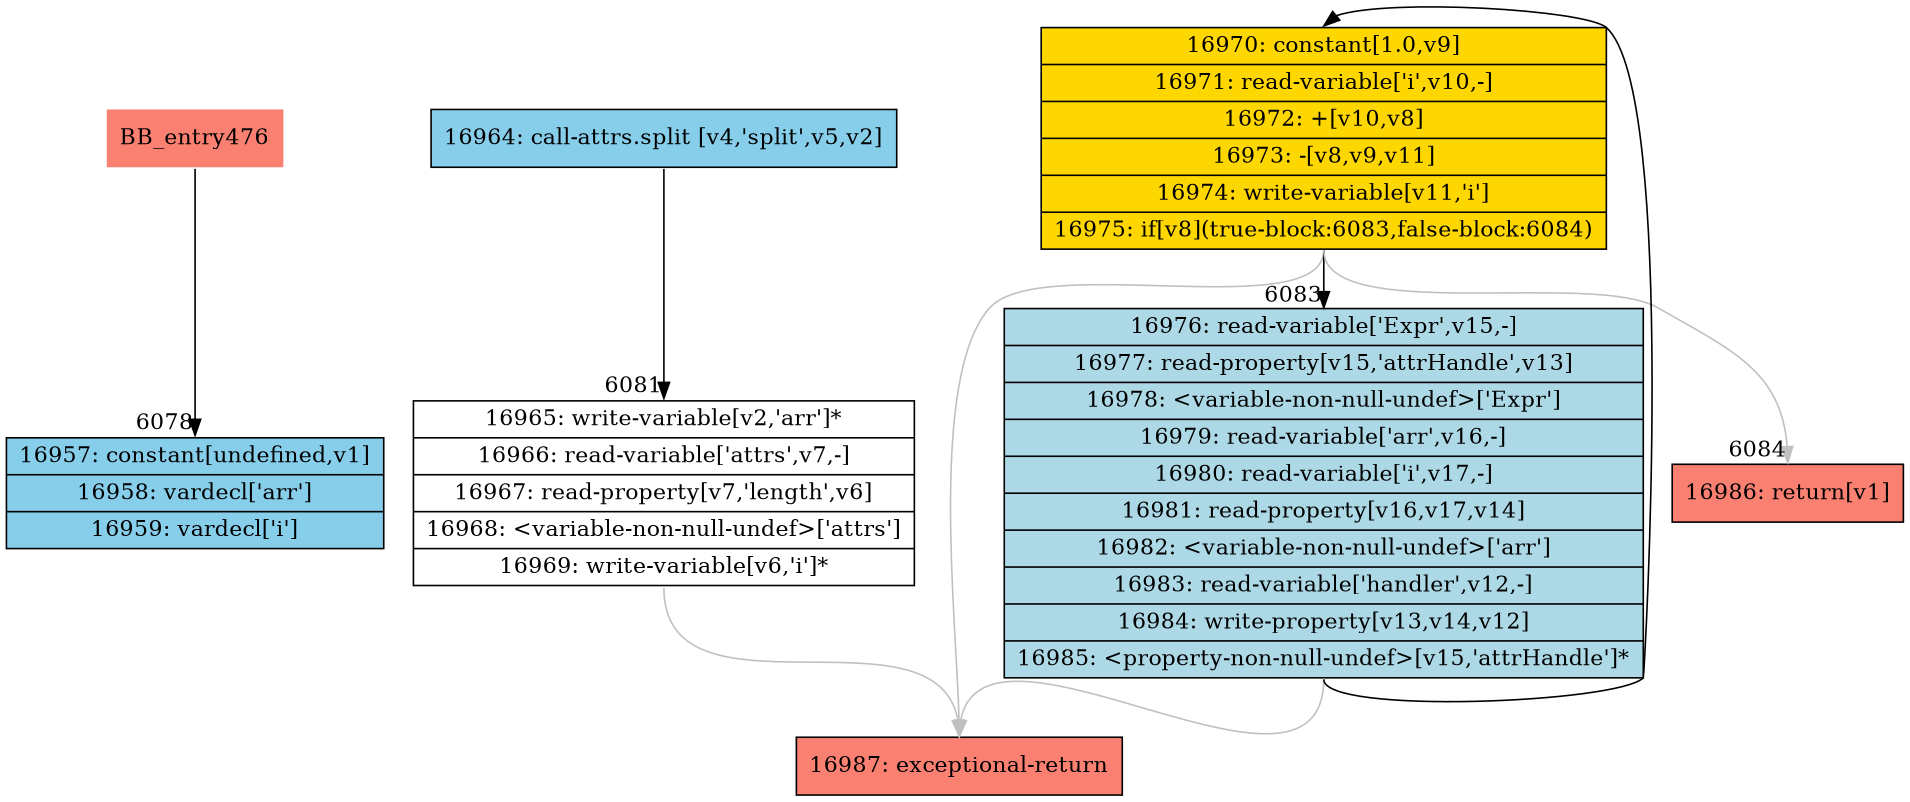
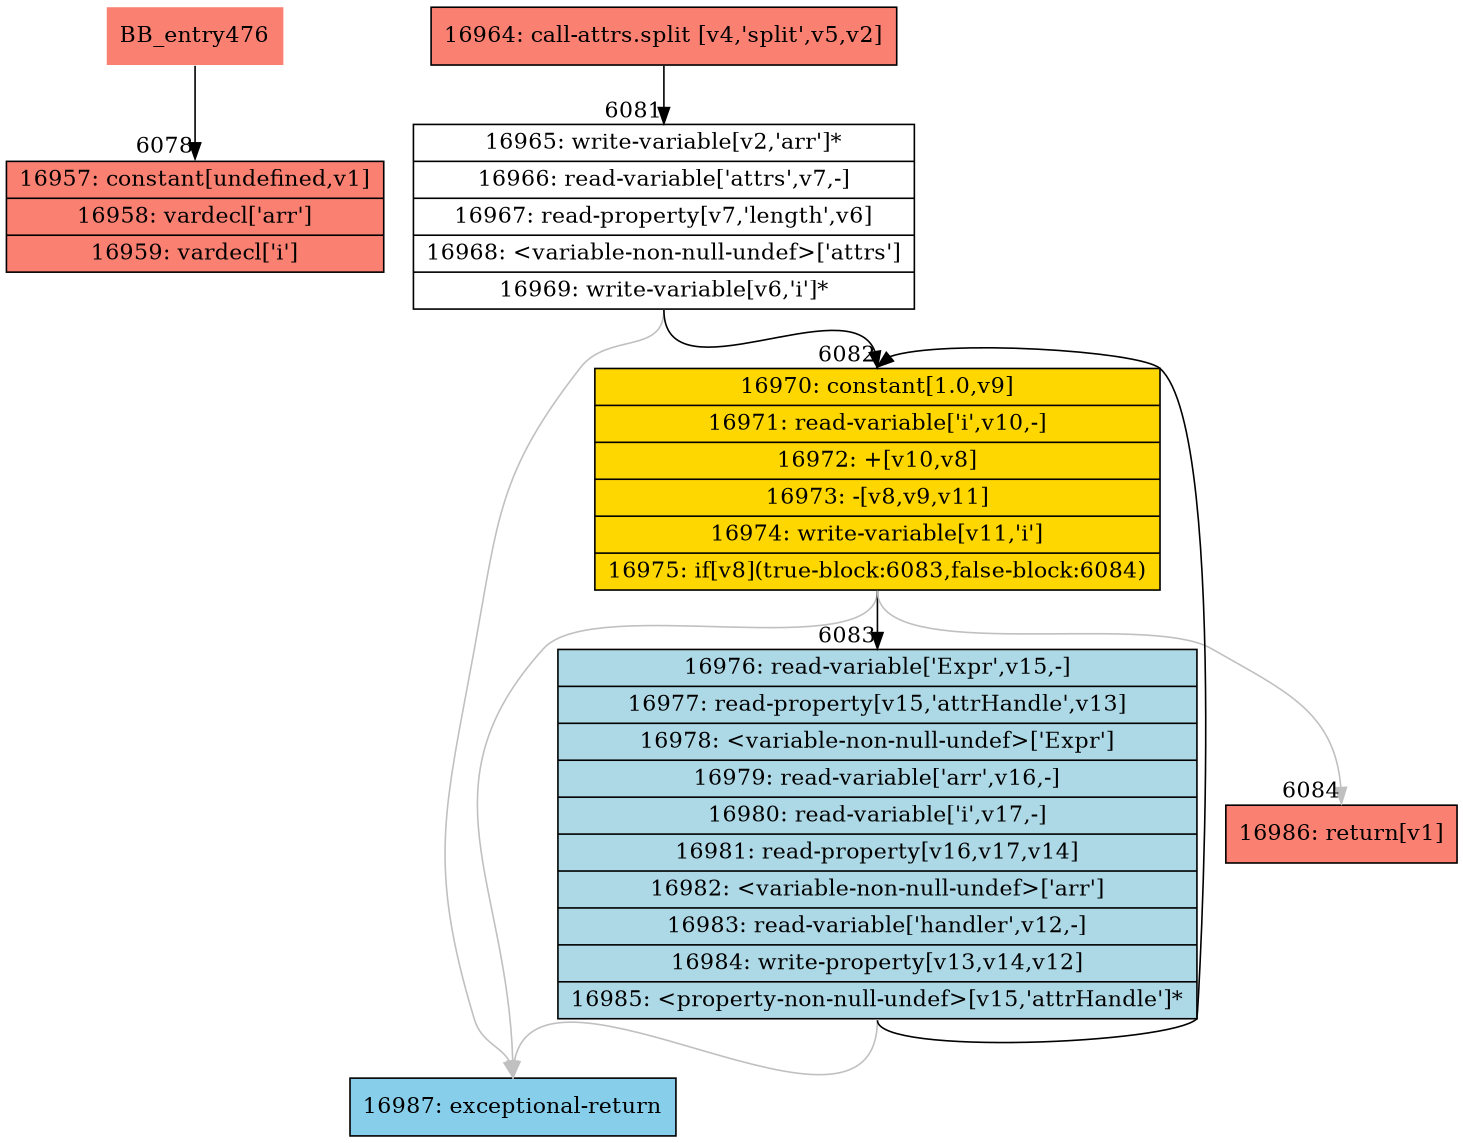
(664, 138) -> (664, 36)
none -> (763, 340)
(195, 493) -> (195, 217)
(959, 766) -> (513, 1107)
